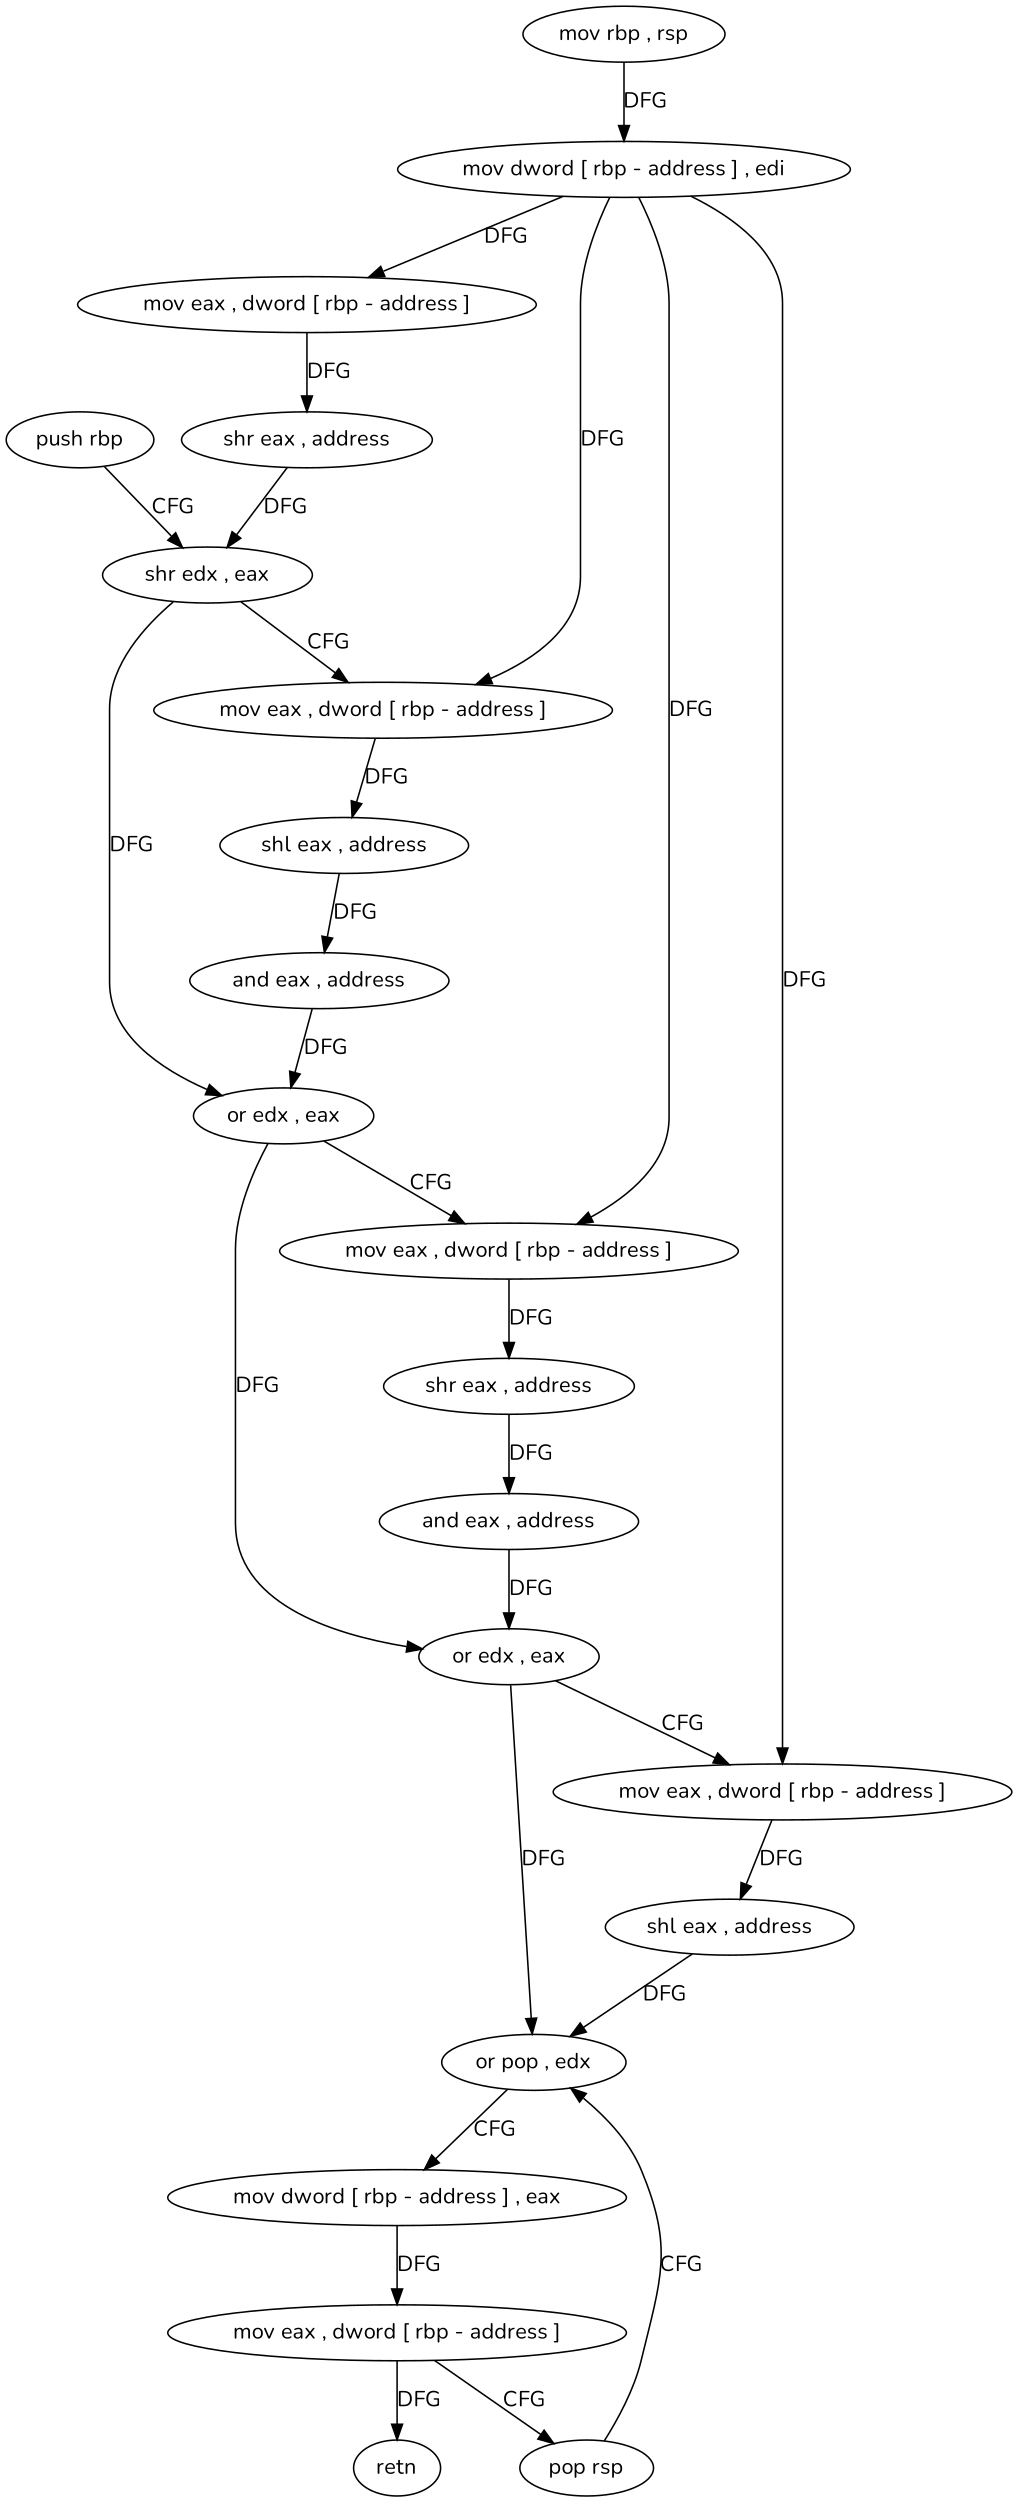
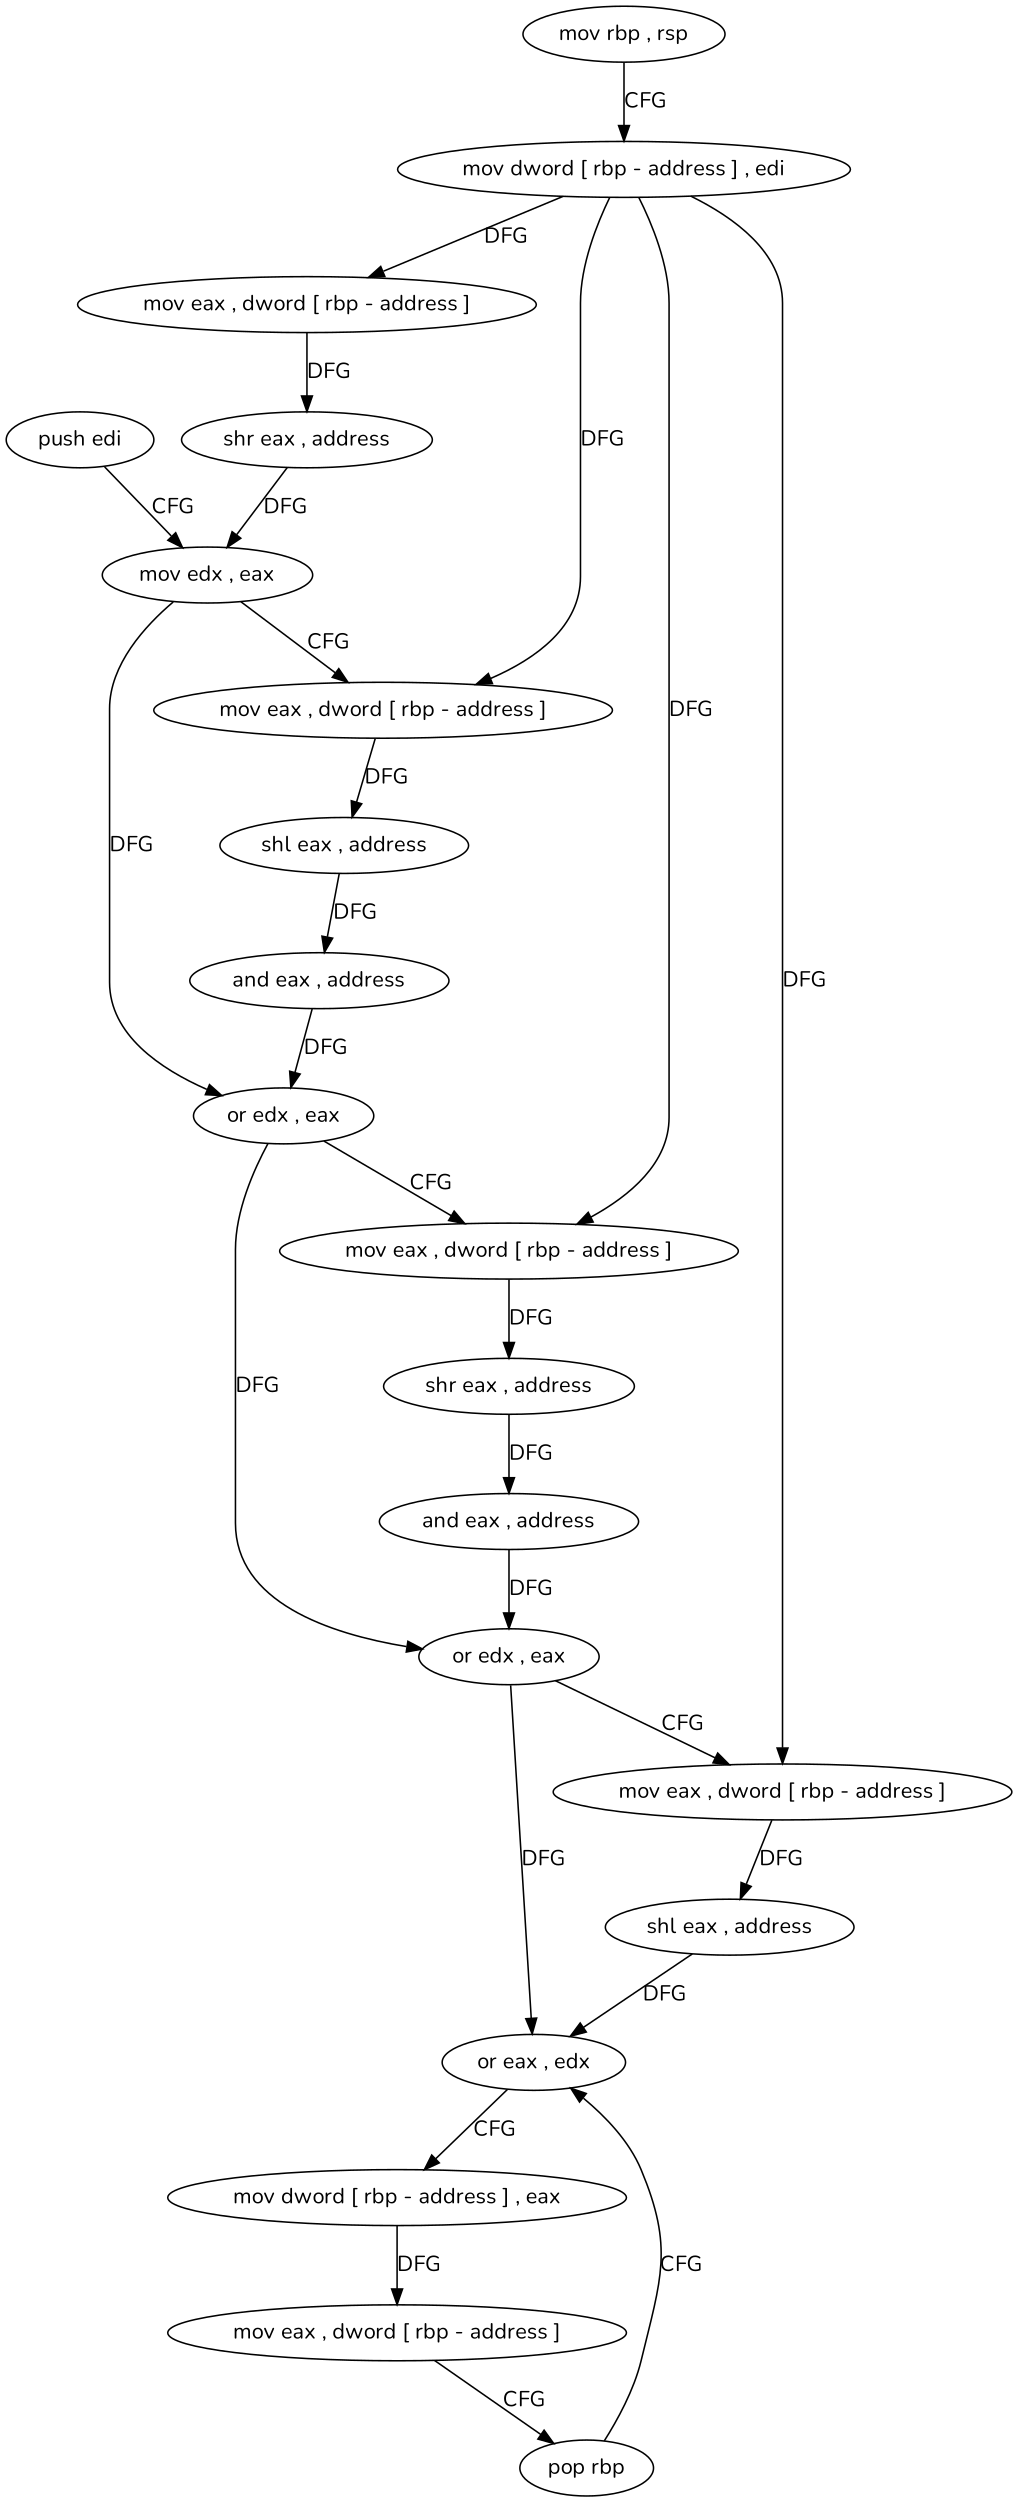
(646, 102) -> (646, 102)
(80, 440) -> (80, 440)
(207, 575) -> (207, 575)
(534, 2062) -> (534, 2062)
(397, 2468) -> none
(587, 2468) -> (587, 2468)
